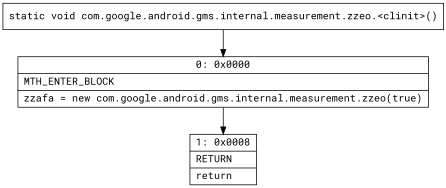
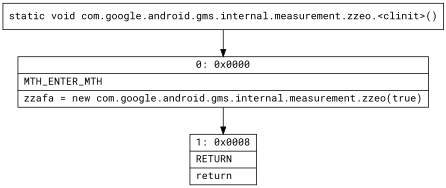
(69, 82) -> (63, 82)
